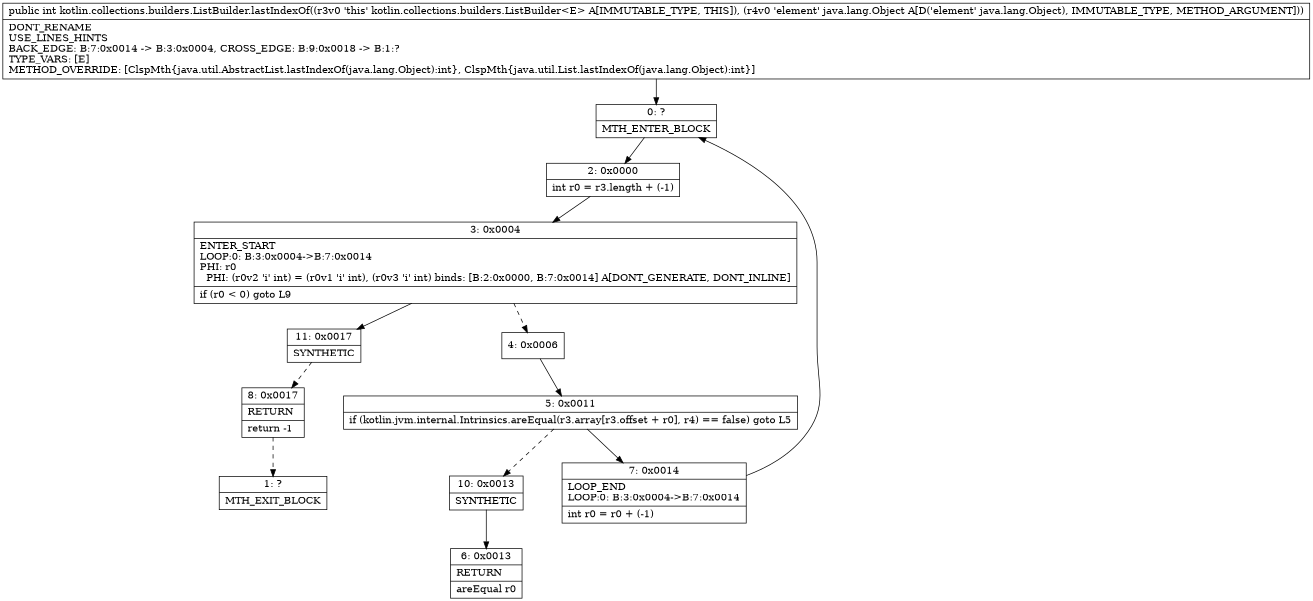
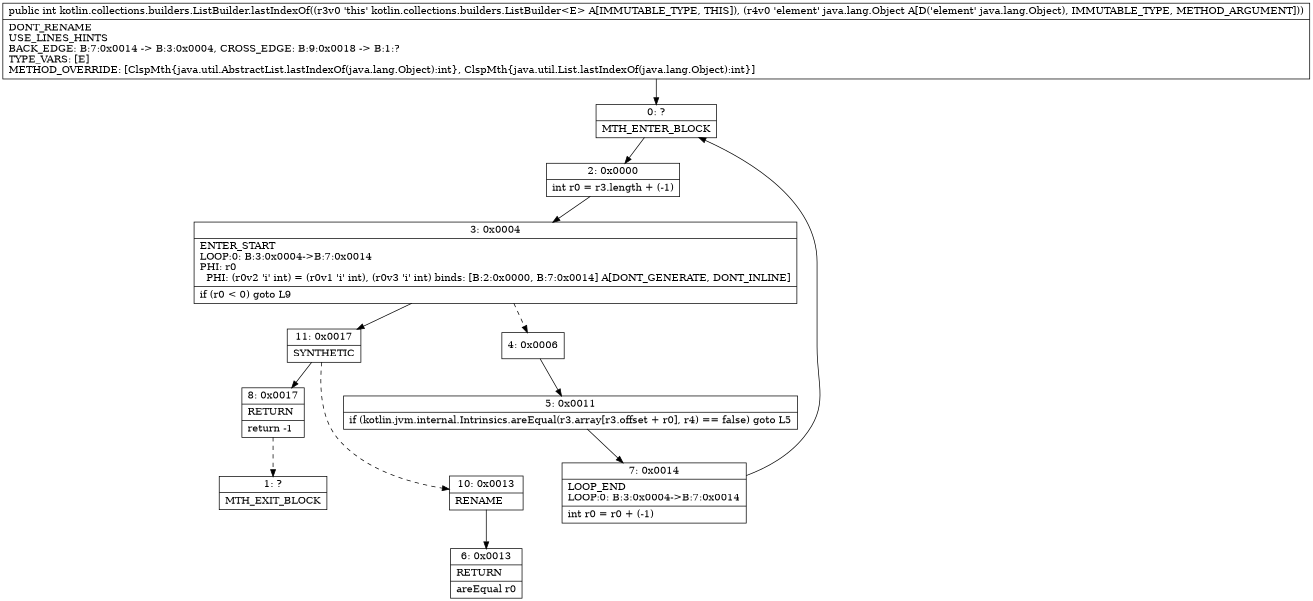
(304, 372) -> (304, 372)
(531, 450) -> (351, 452)
(486, 501) -> (479, 501)
